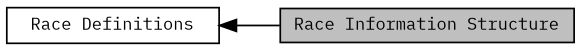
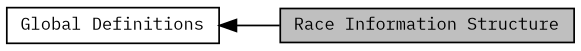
(113, 25) -> (113, 25)
